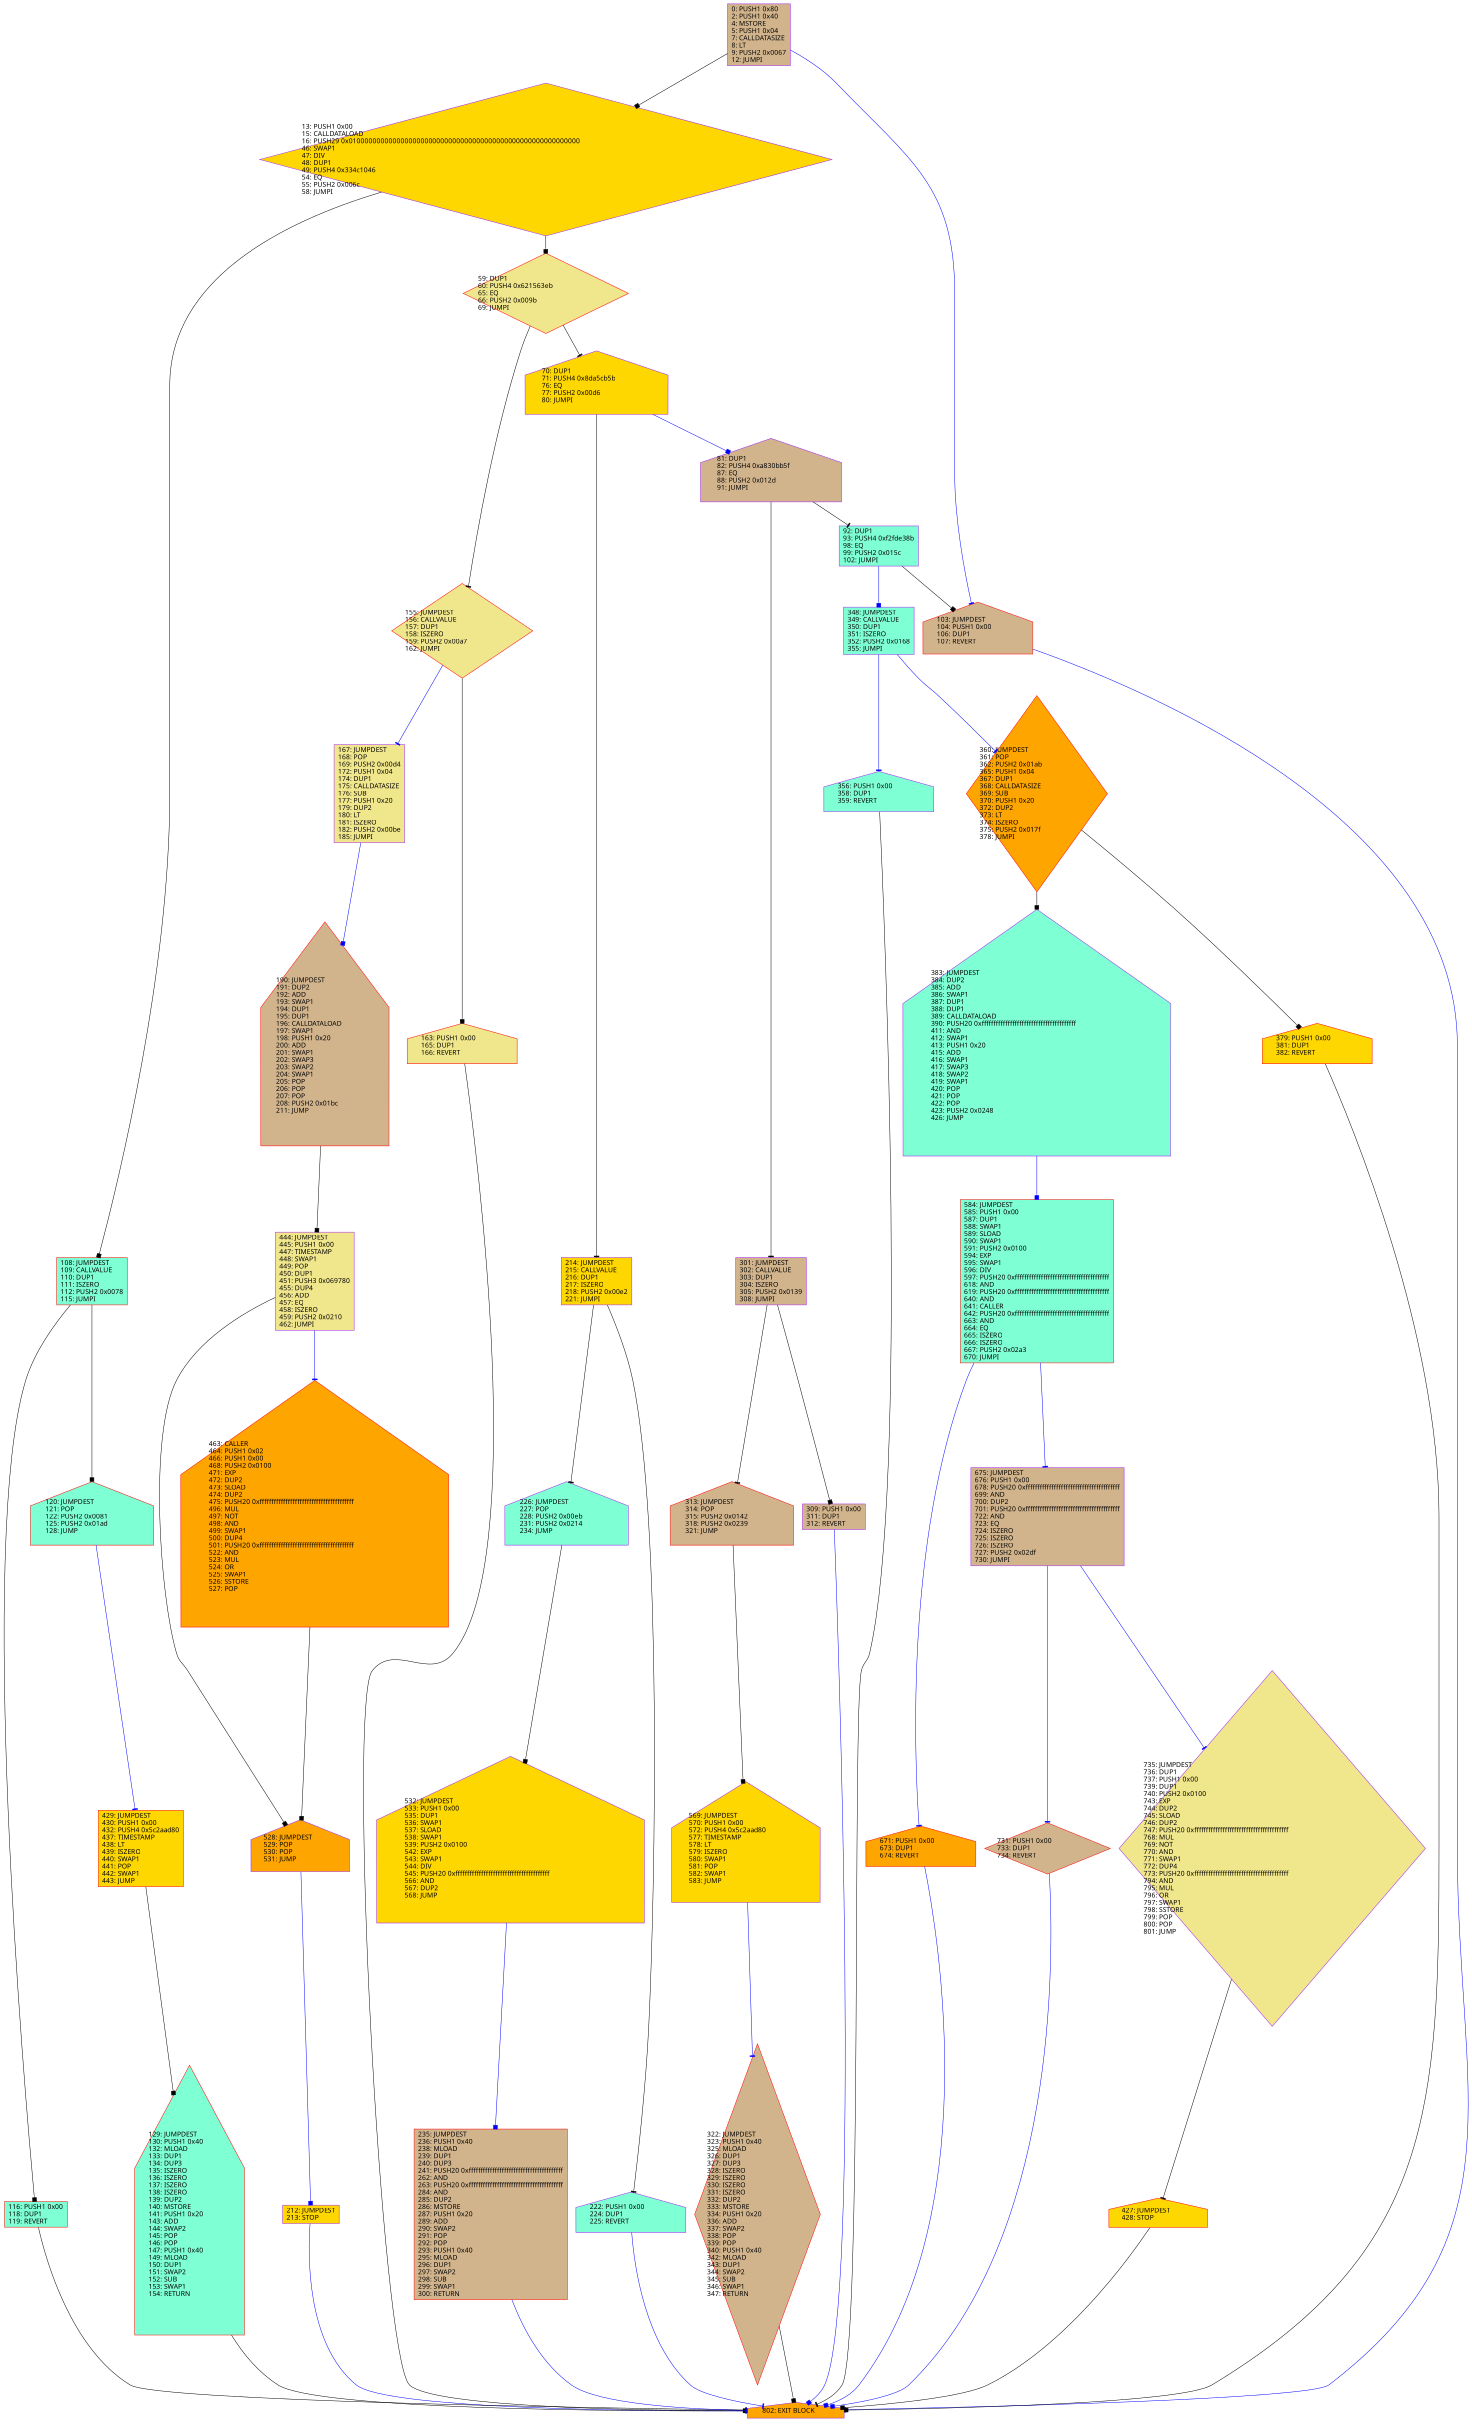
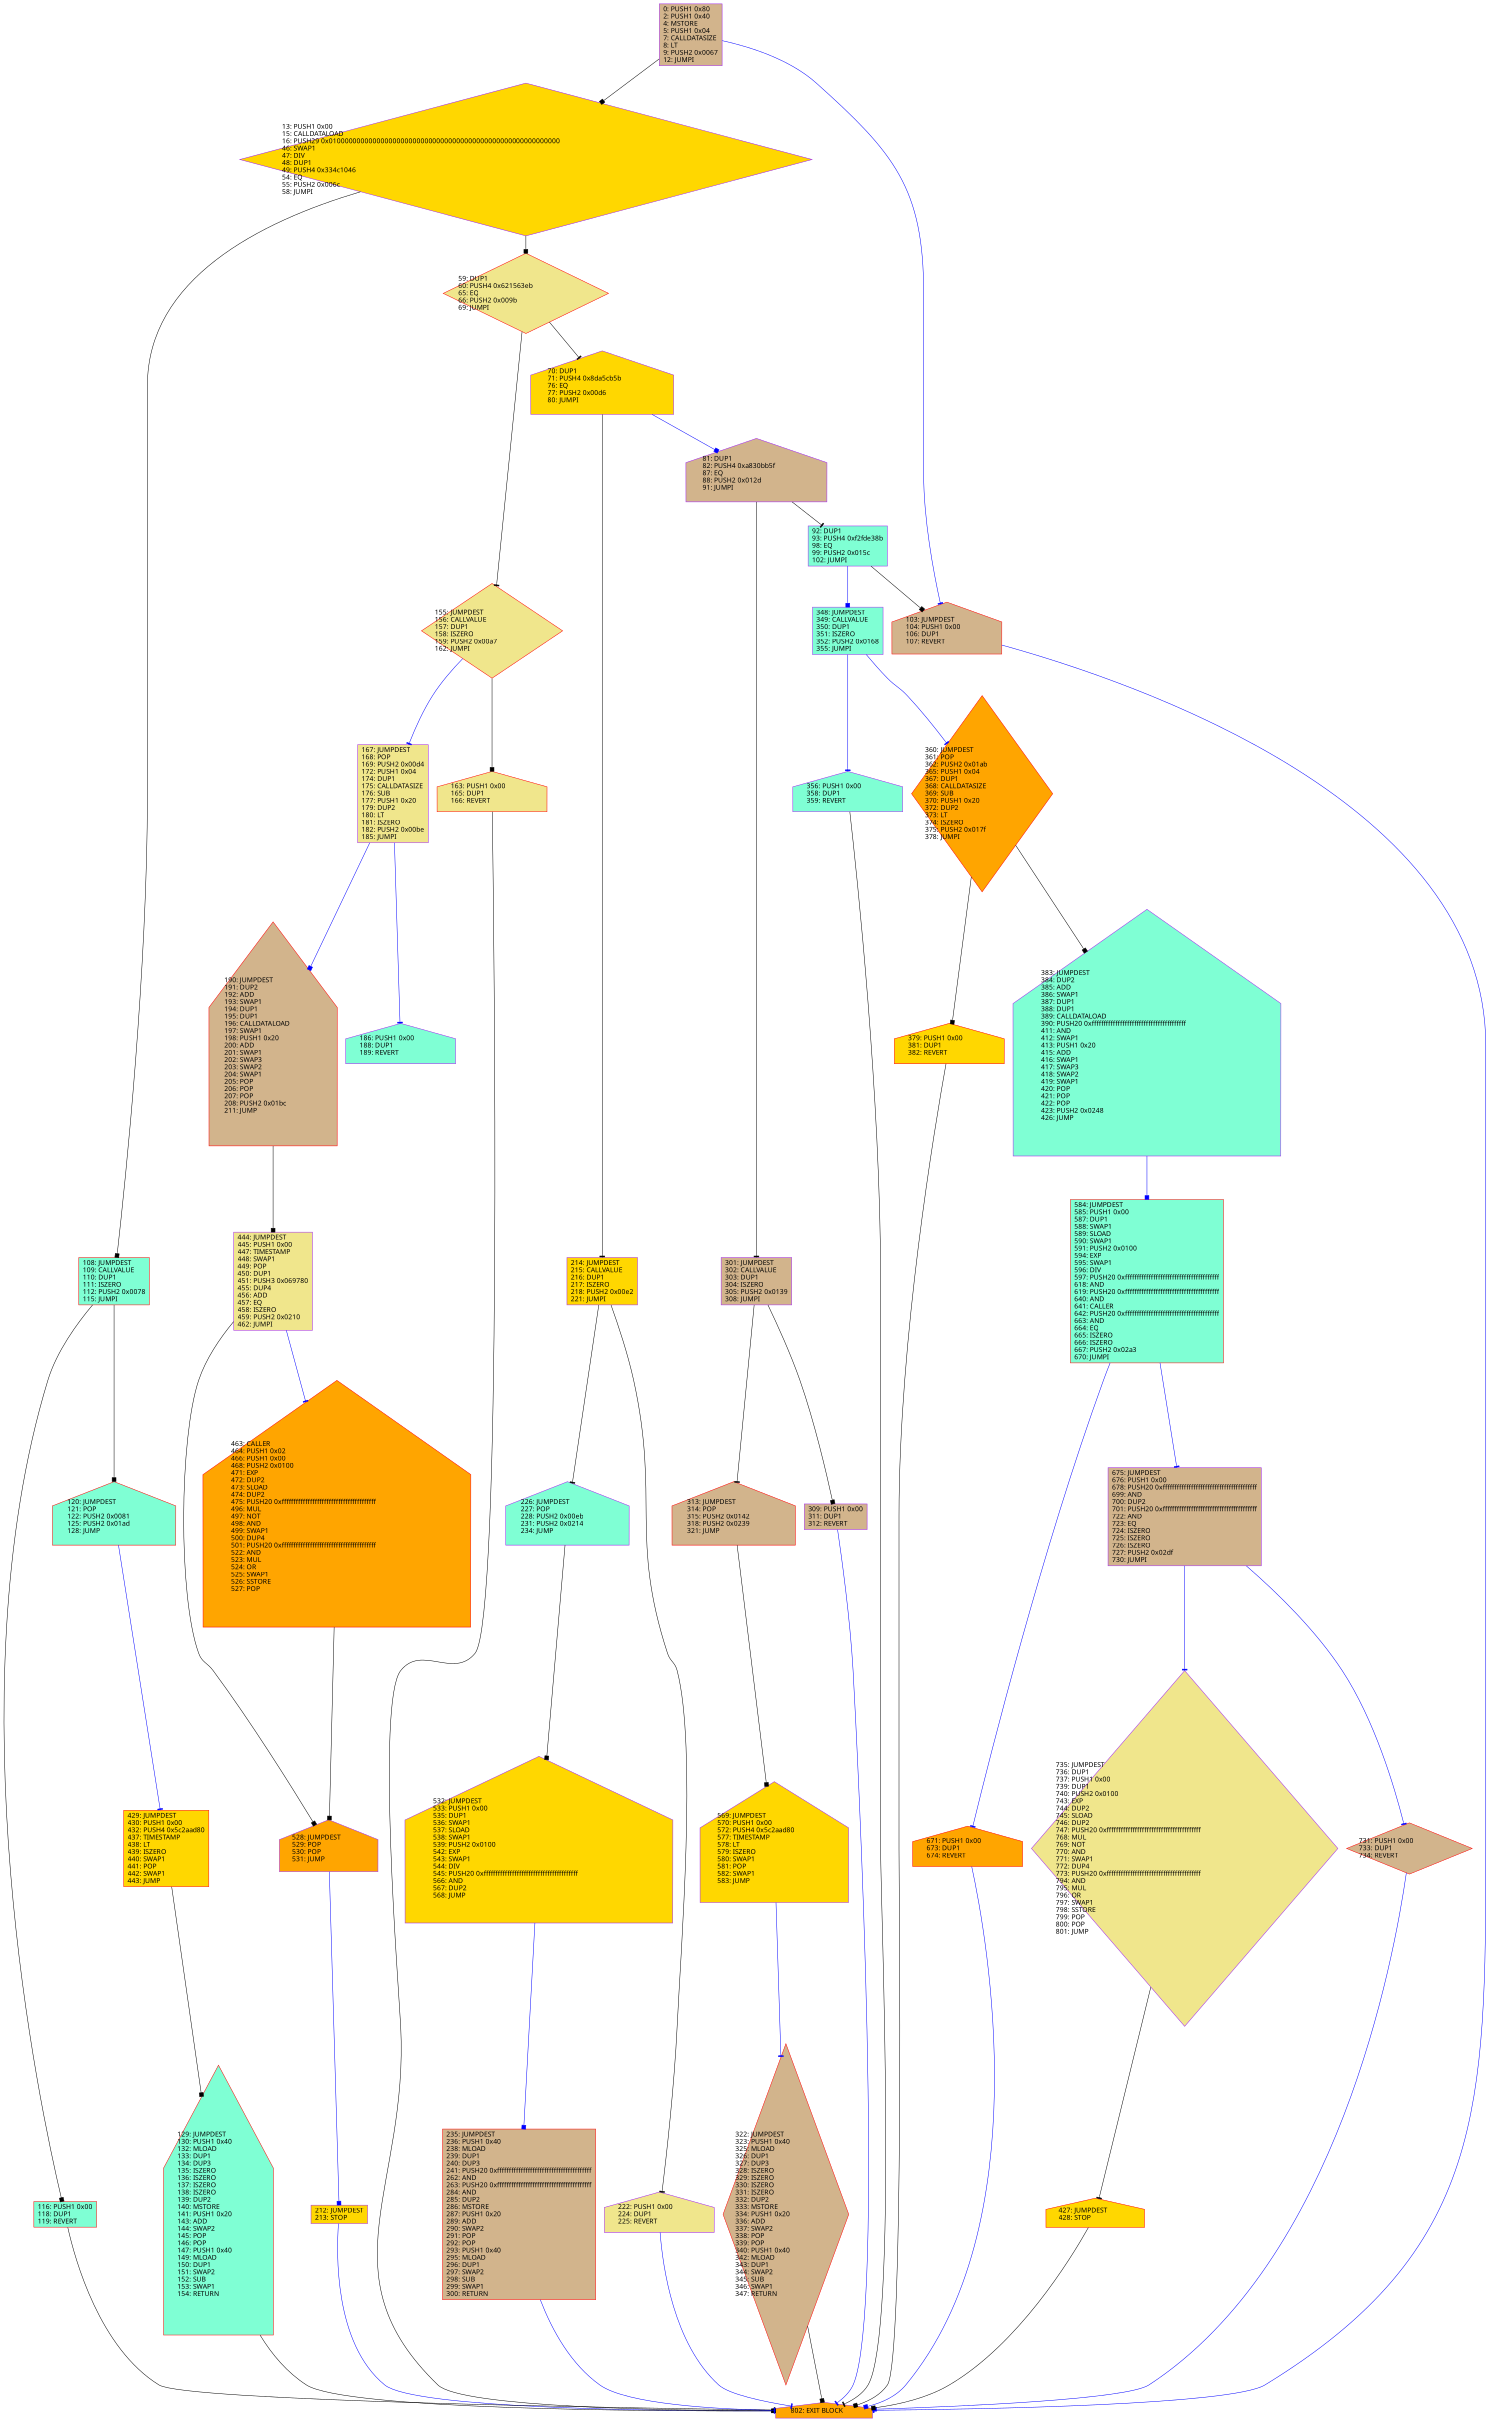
none -> (401, 1046)
(845, 1968) -> (865, 1969)
(631, 2214) -> (659, 2214)
